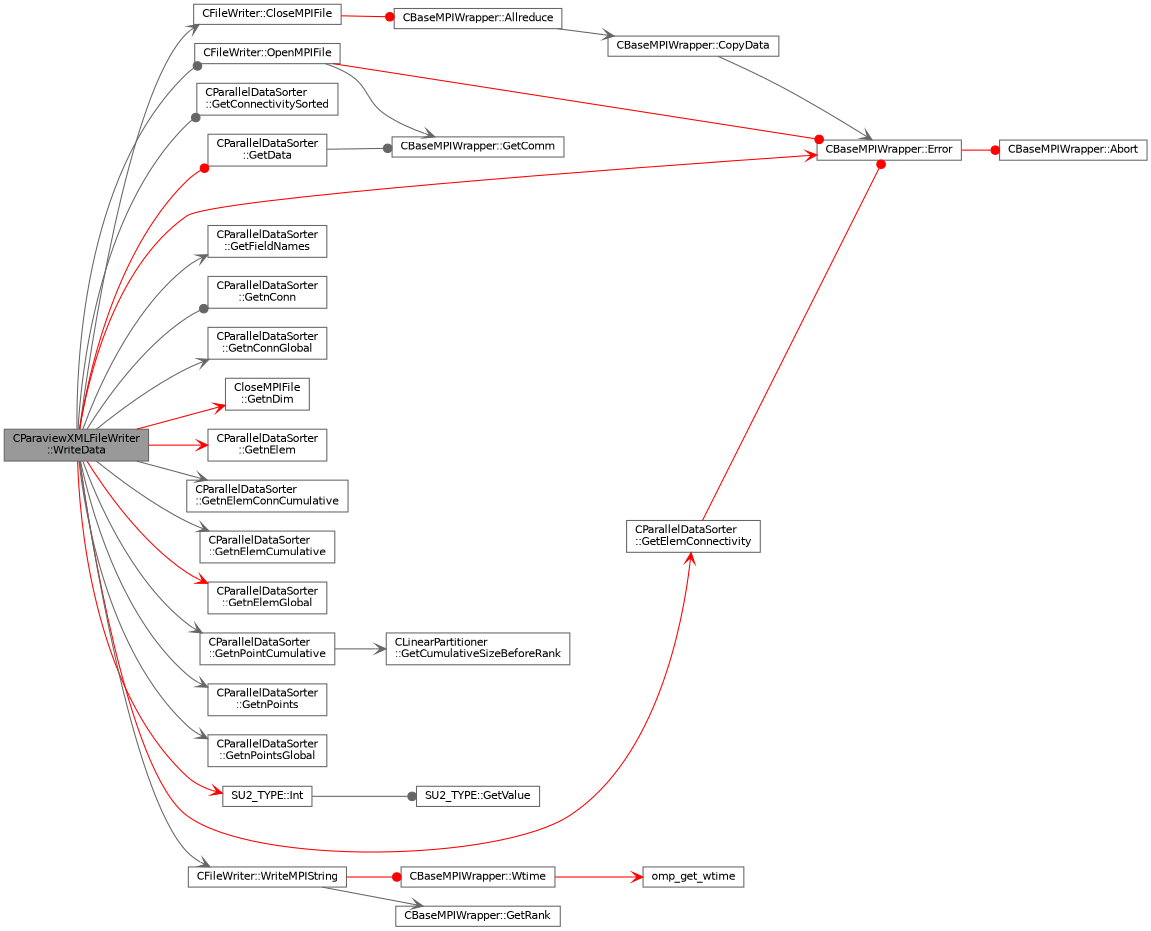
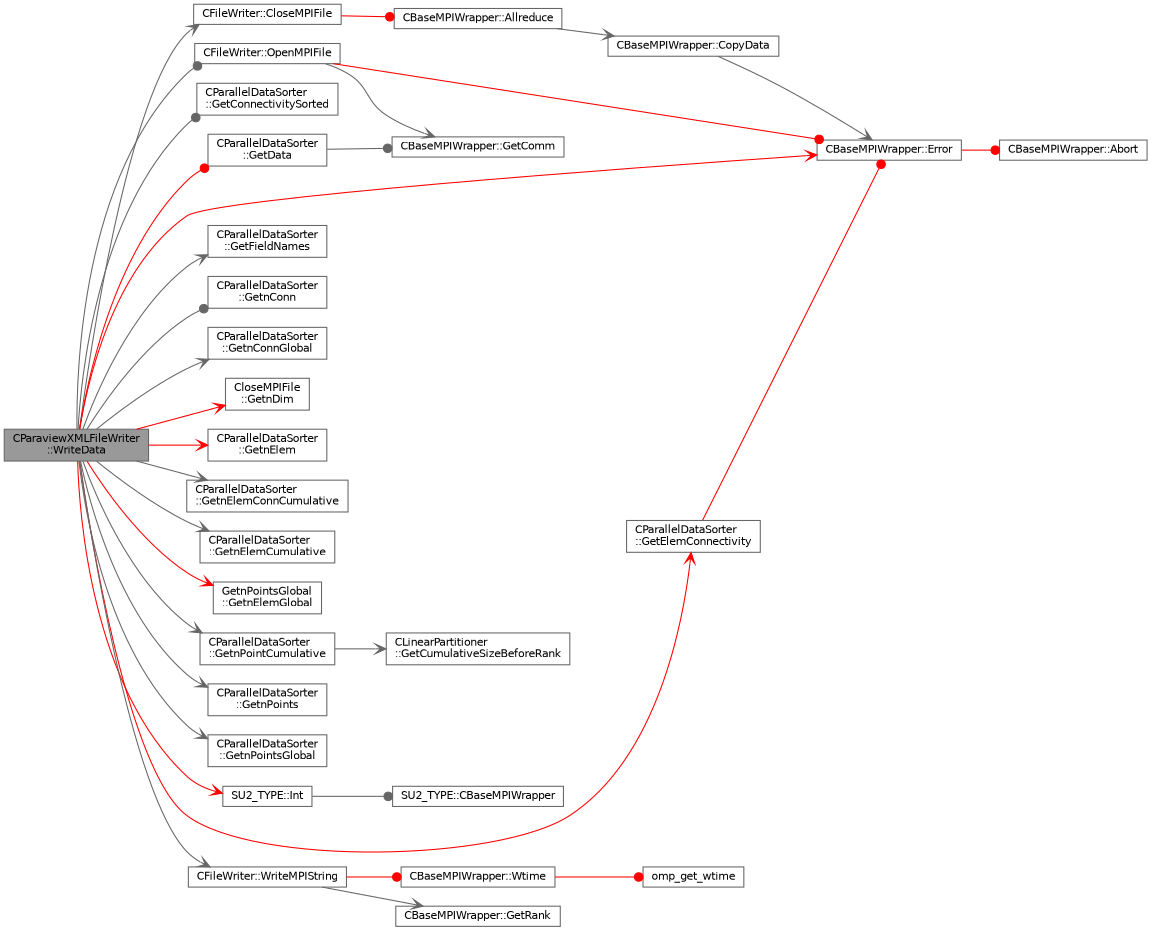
(267, 598) -> (267, 598)
(478, 796) -> (478, 796)
(594, 877) -> (595, 877)
